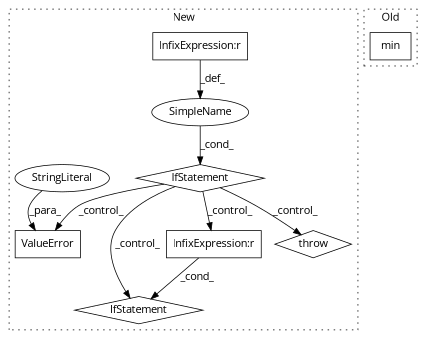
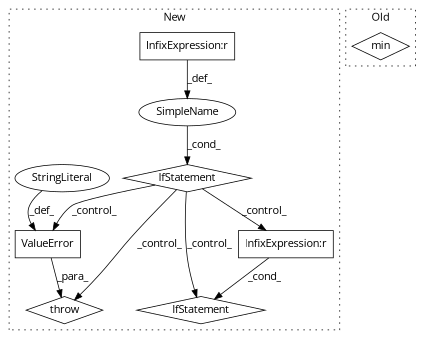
(391, 46) -> (381, 46)
(46, 211) -> (42, 211)
none -> (55, 274)
